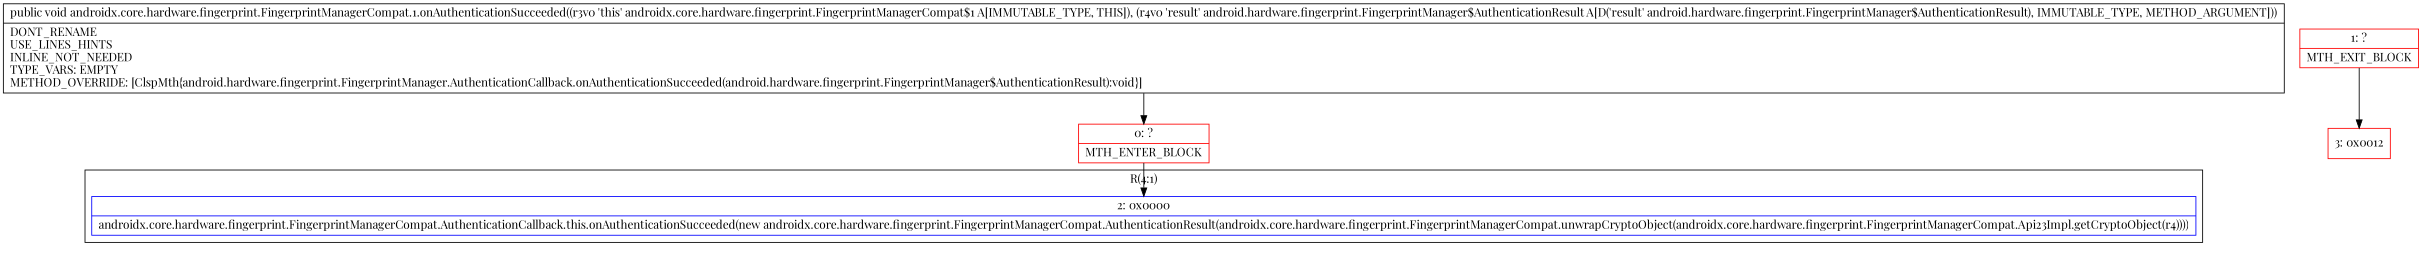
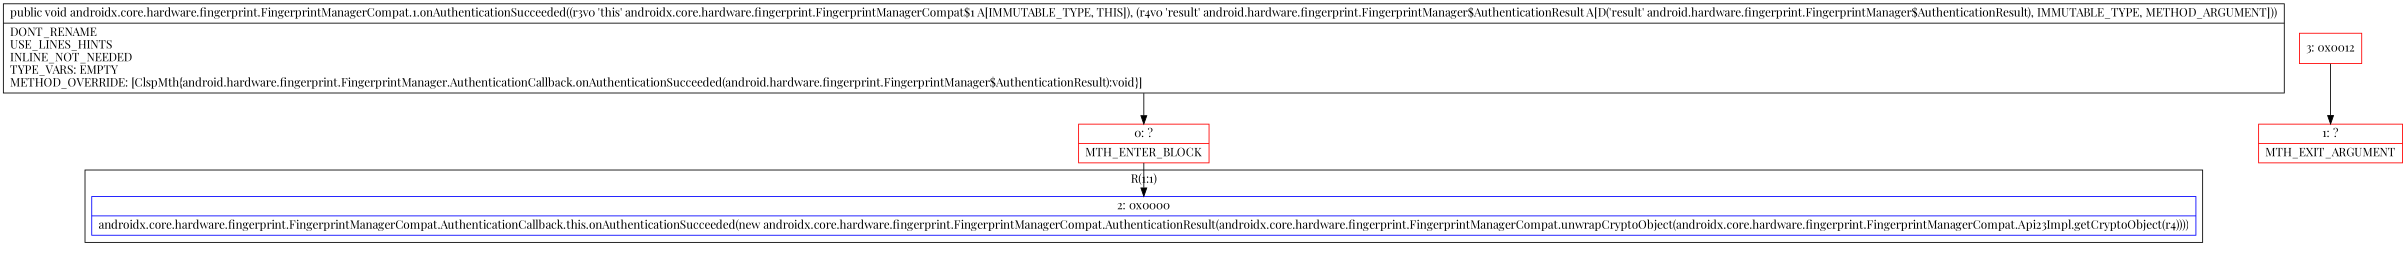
(2359, 58) -> (2331, 153)
(2359, 94) -> (2331, 90)
(1144, 180) -> (1144, 180)
